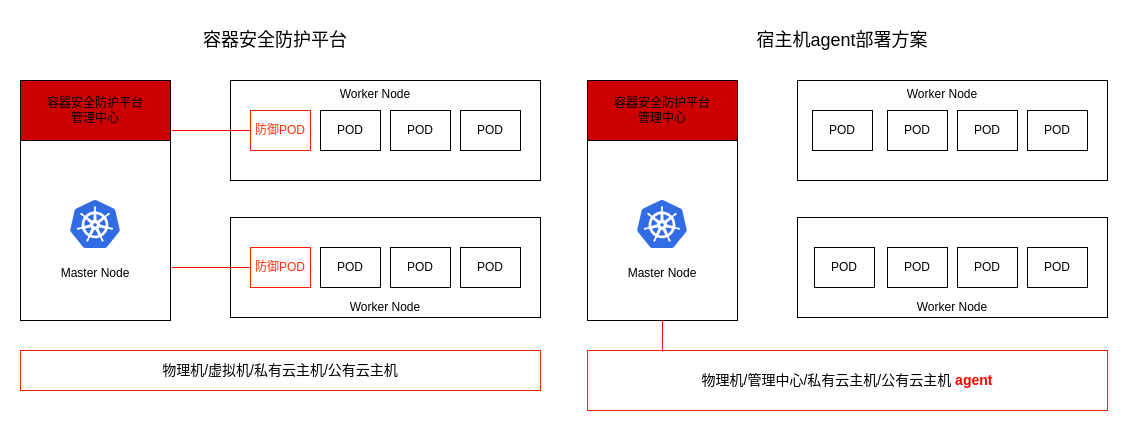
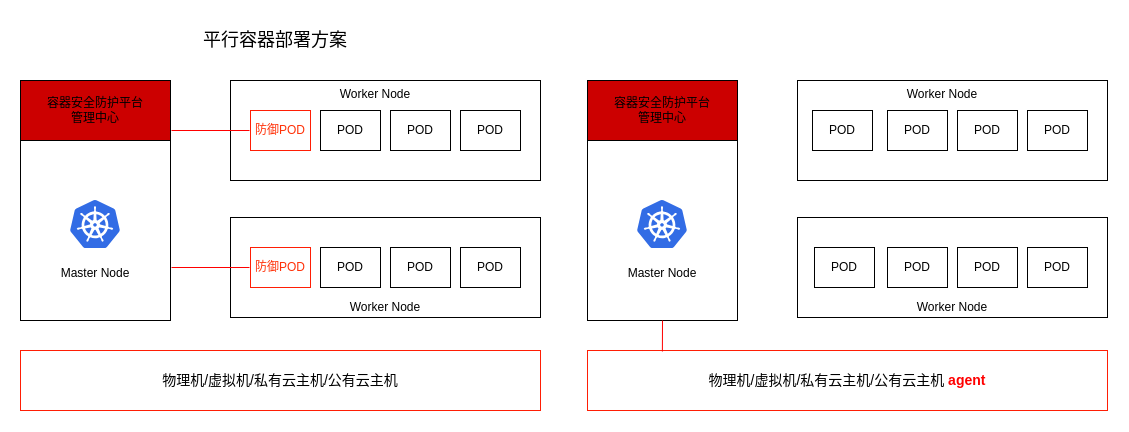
(276, 41) -> (276, 41)
(843, 41) -> none
(281, 371) -> (281, 381)
(848, 381) -> (848, 381)
